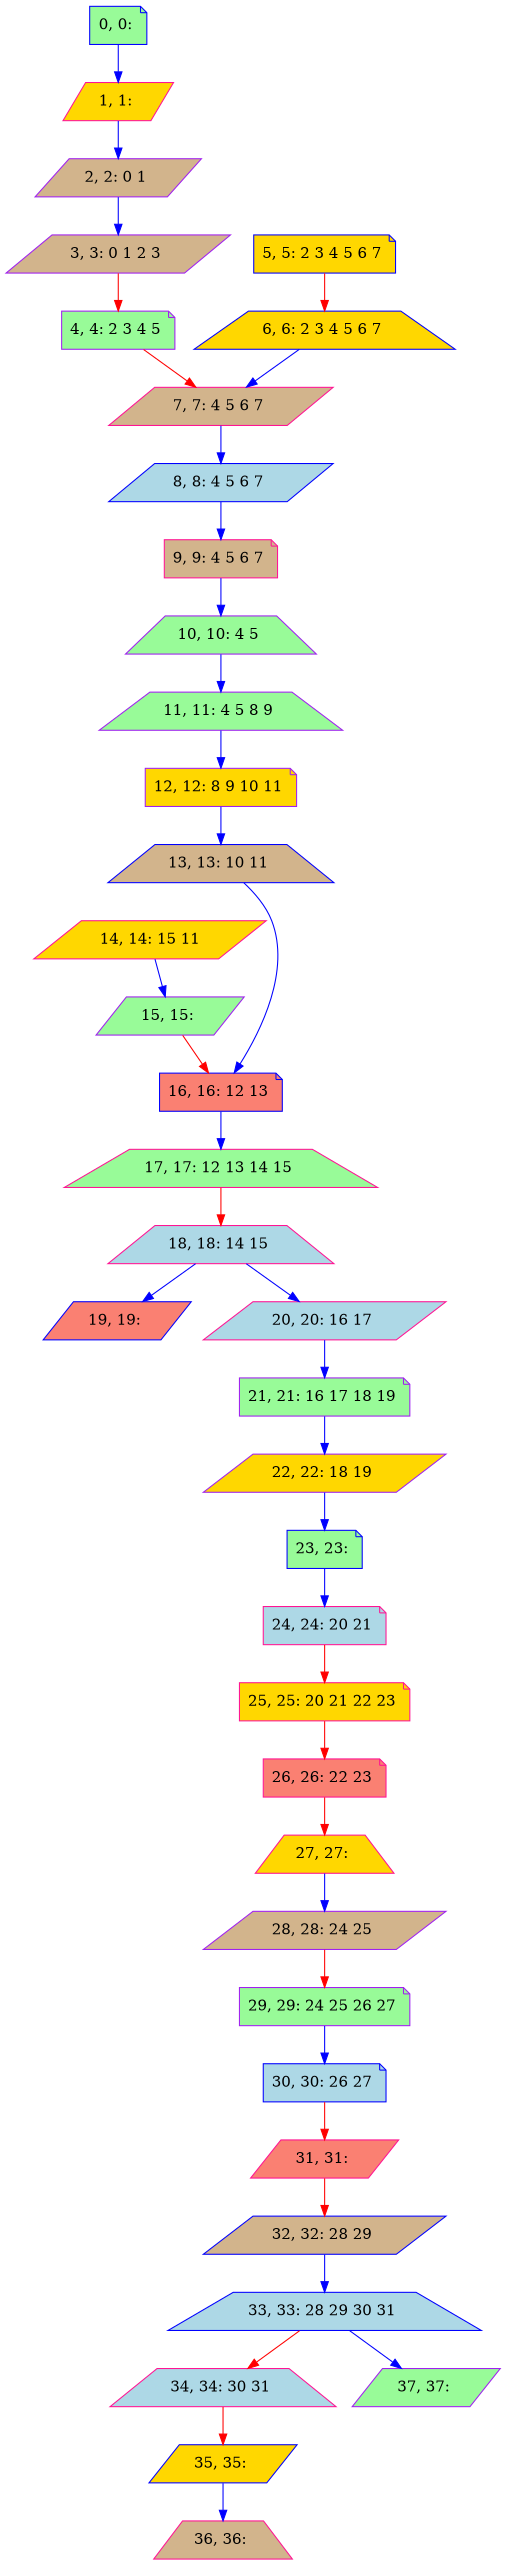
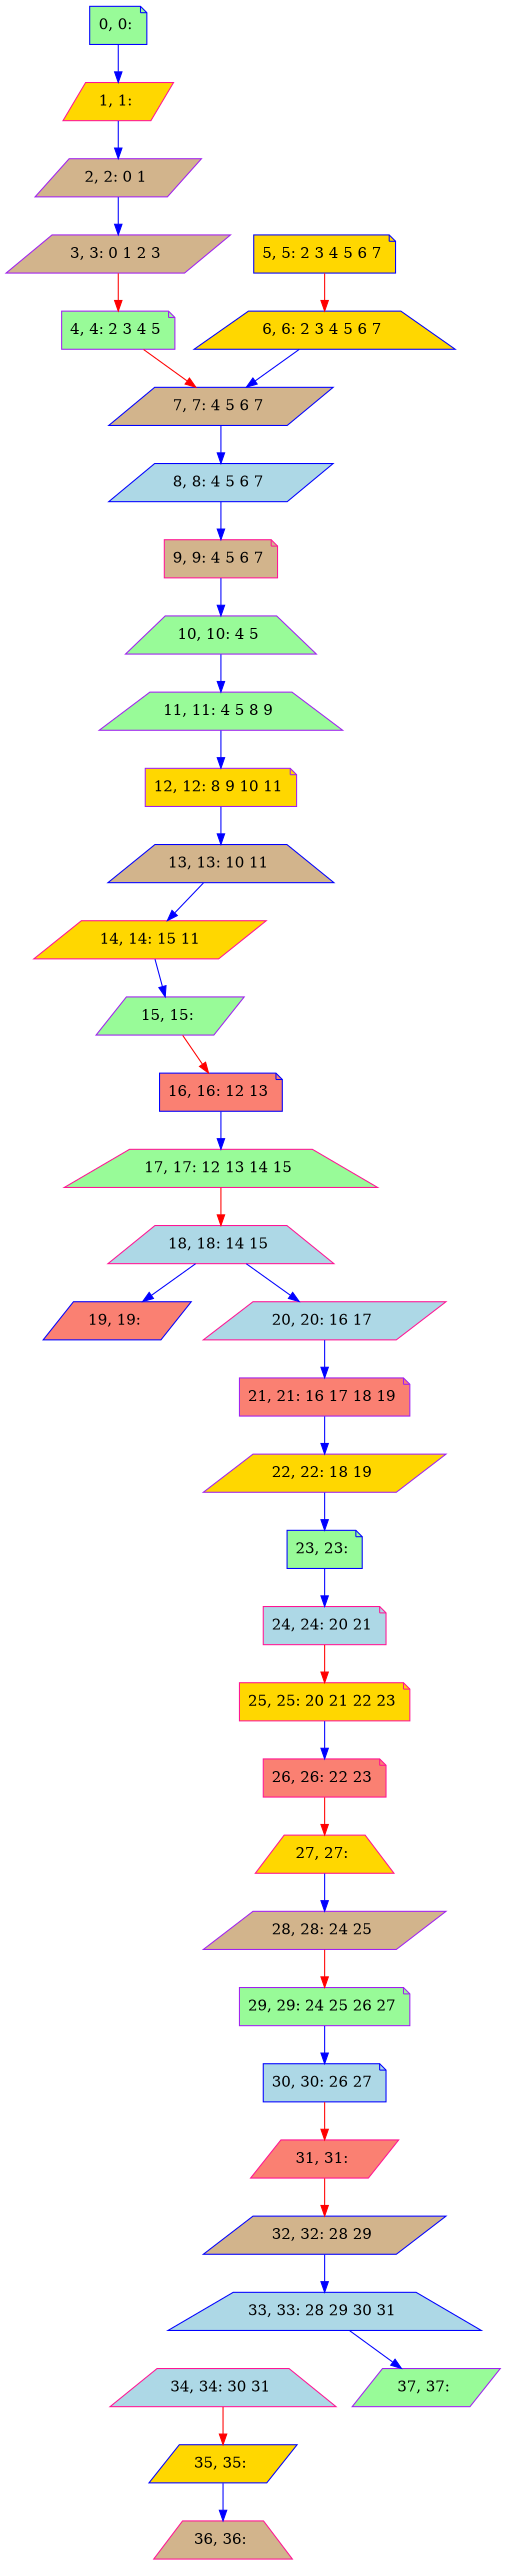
(221, 406) -> (221, 406)
(276, 972) -> (189, 898)
(325, 1397) -> (325, 1397)
(325, 1735) -> (325, 1735)
(278, 2346) -> none
